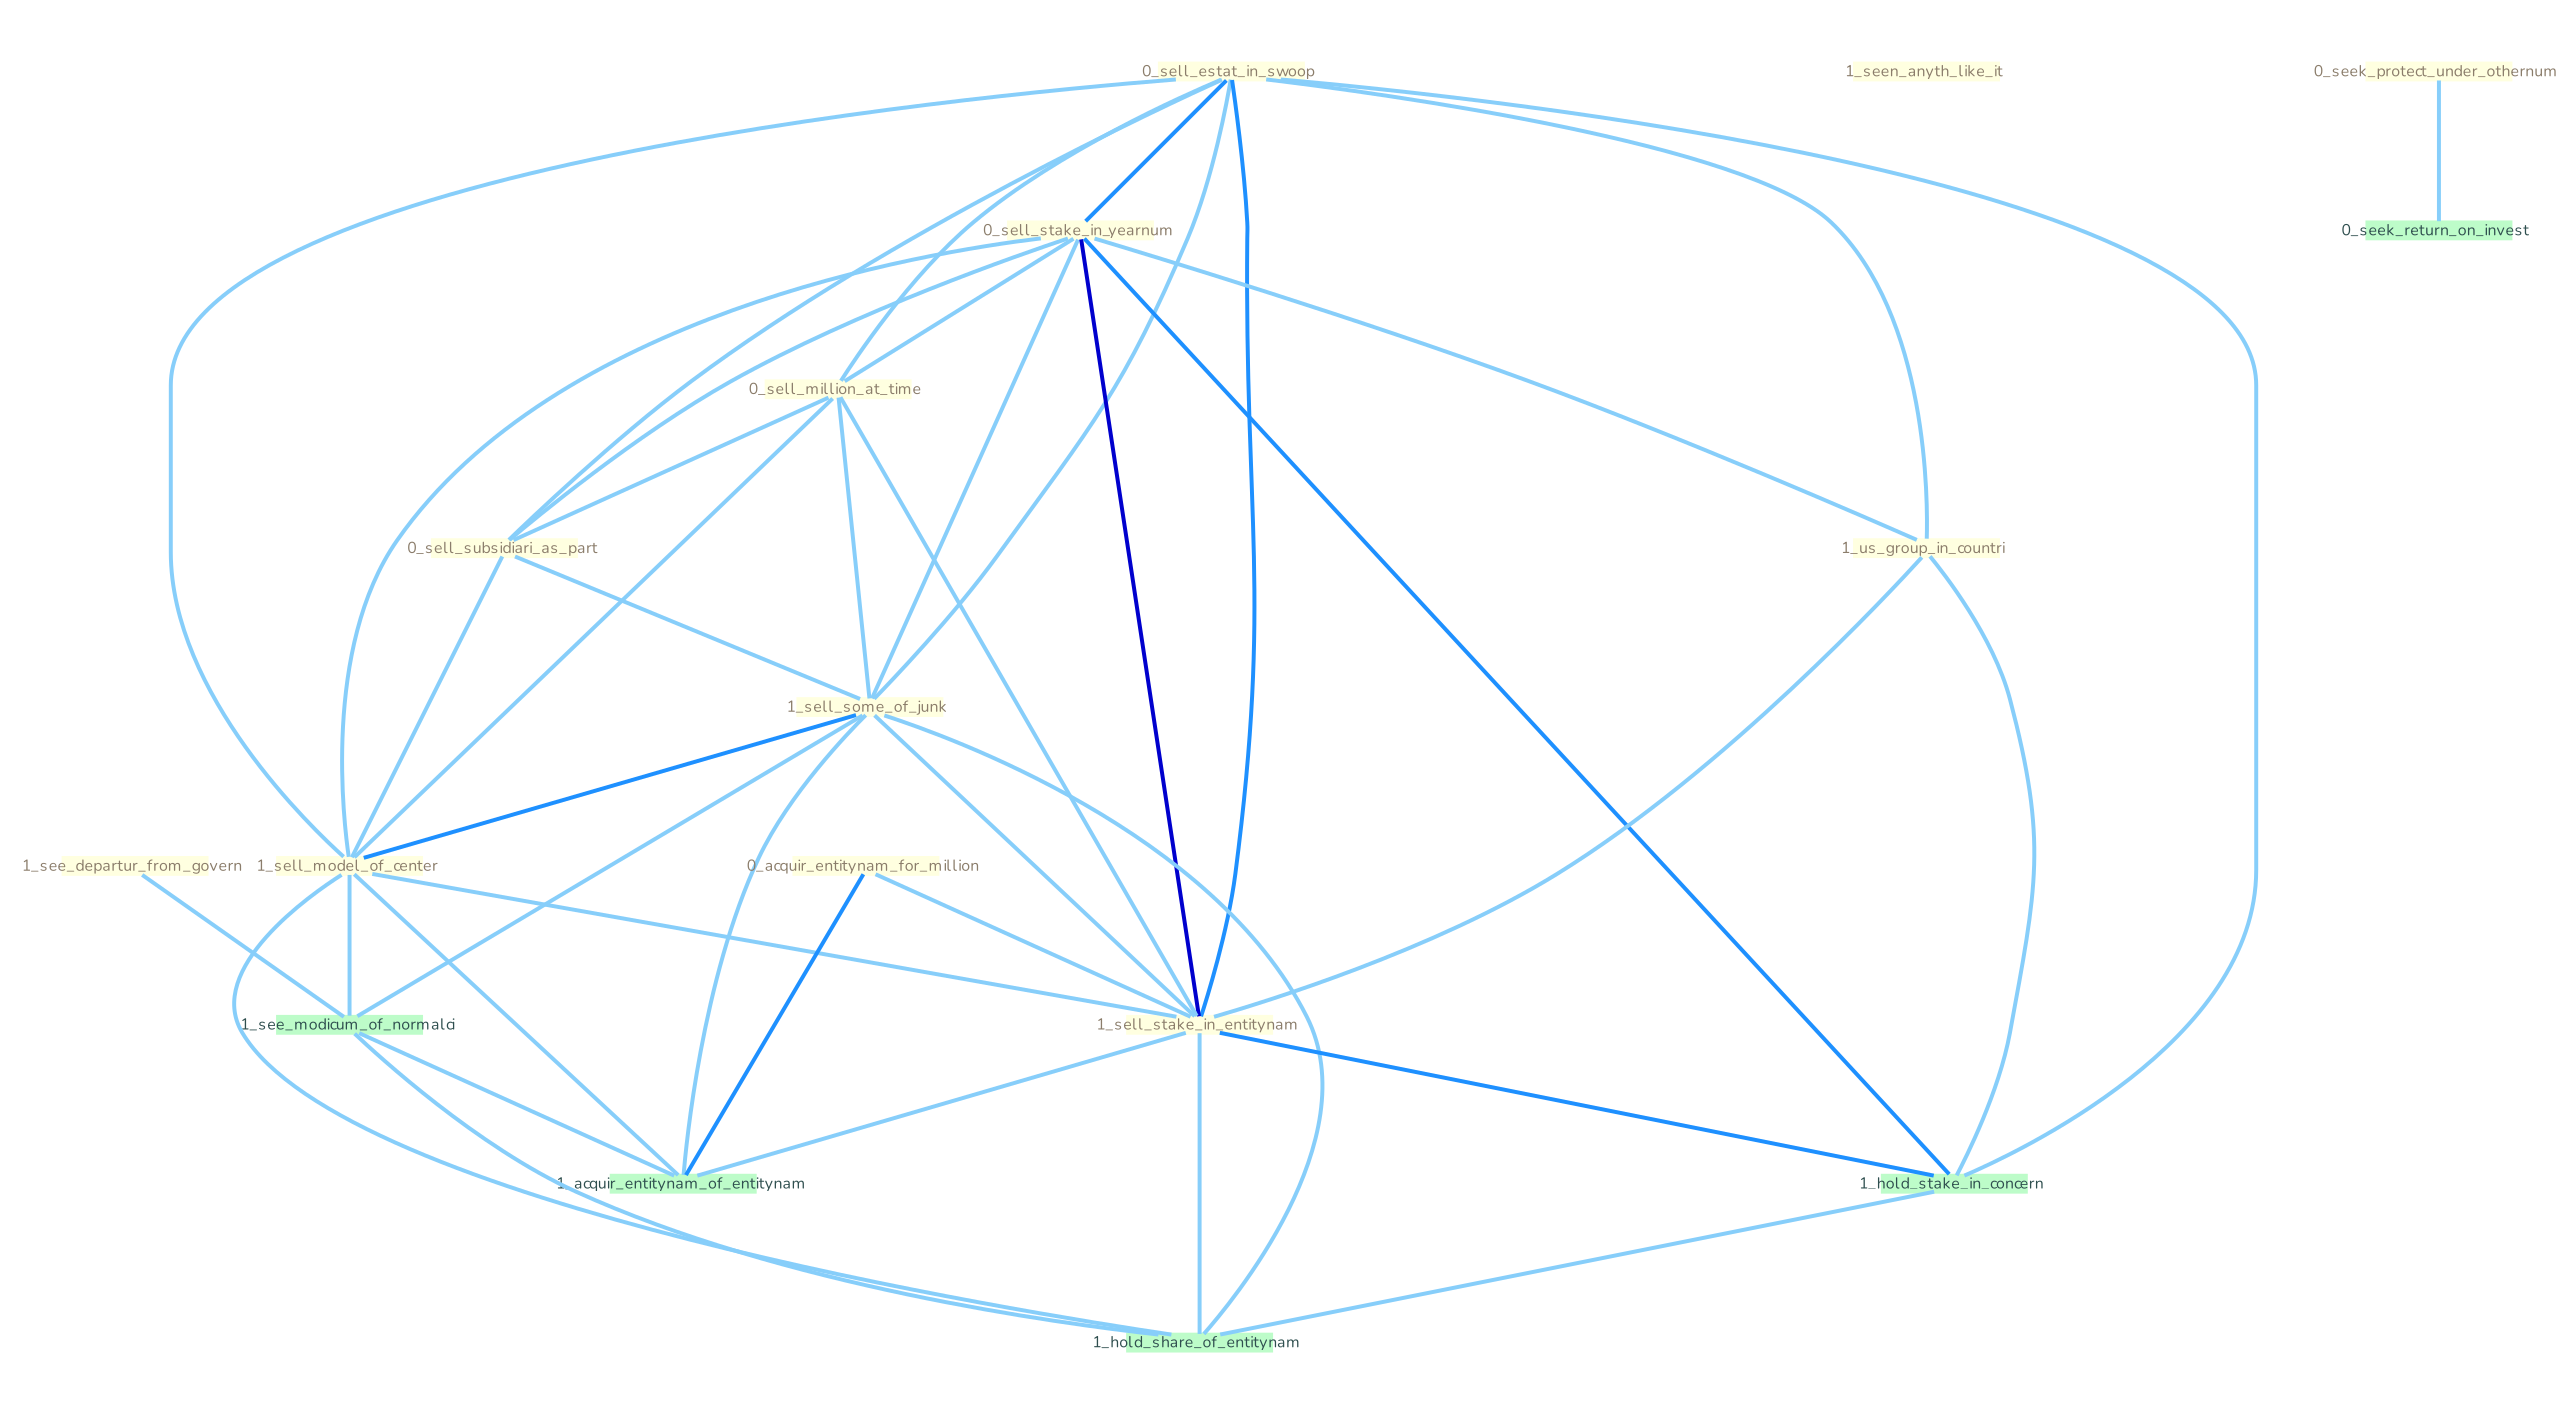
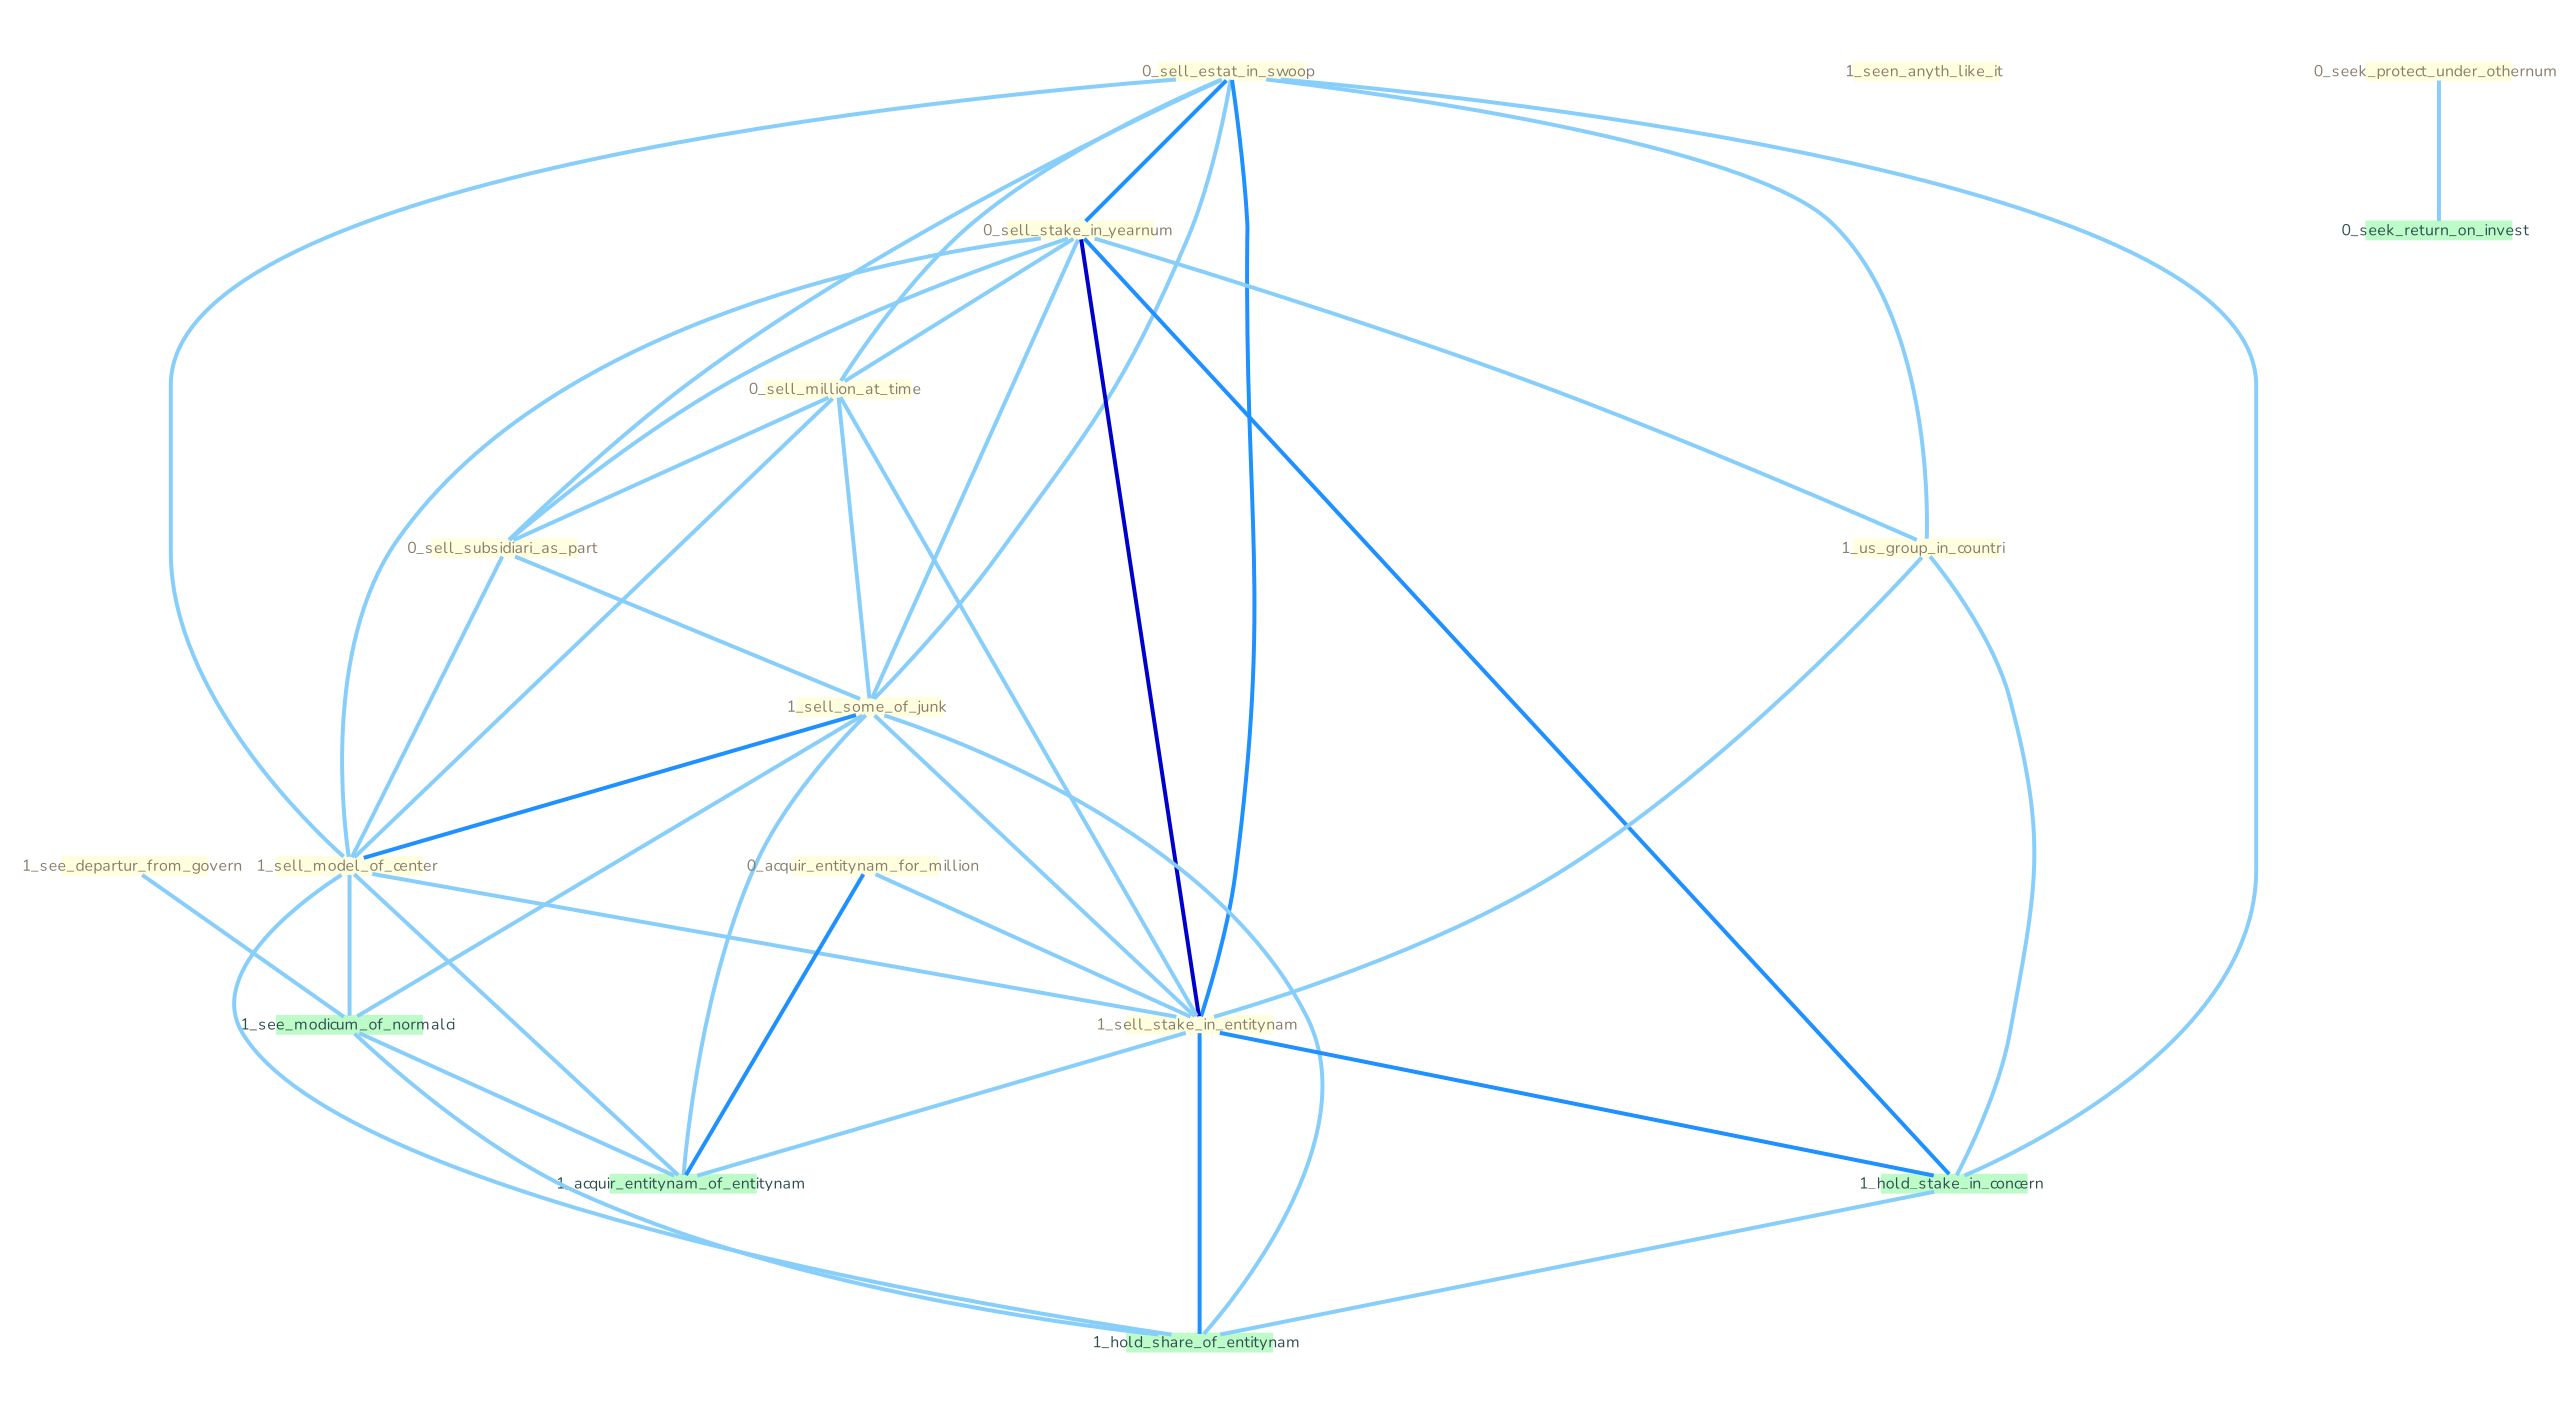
(1200, 1184) -> (1200, 1184)
